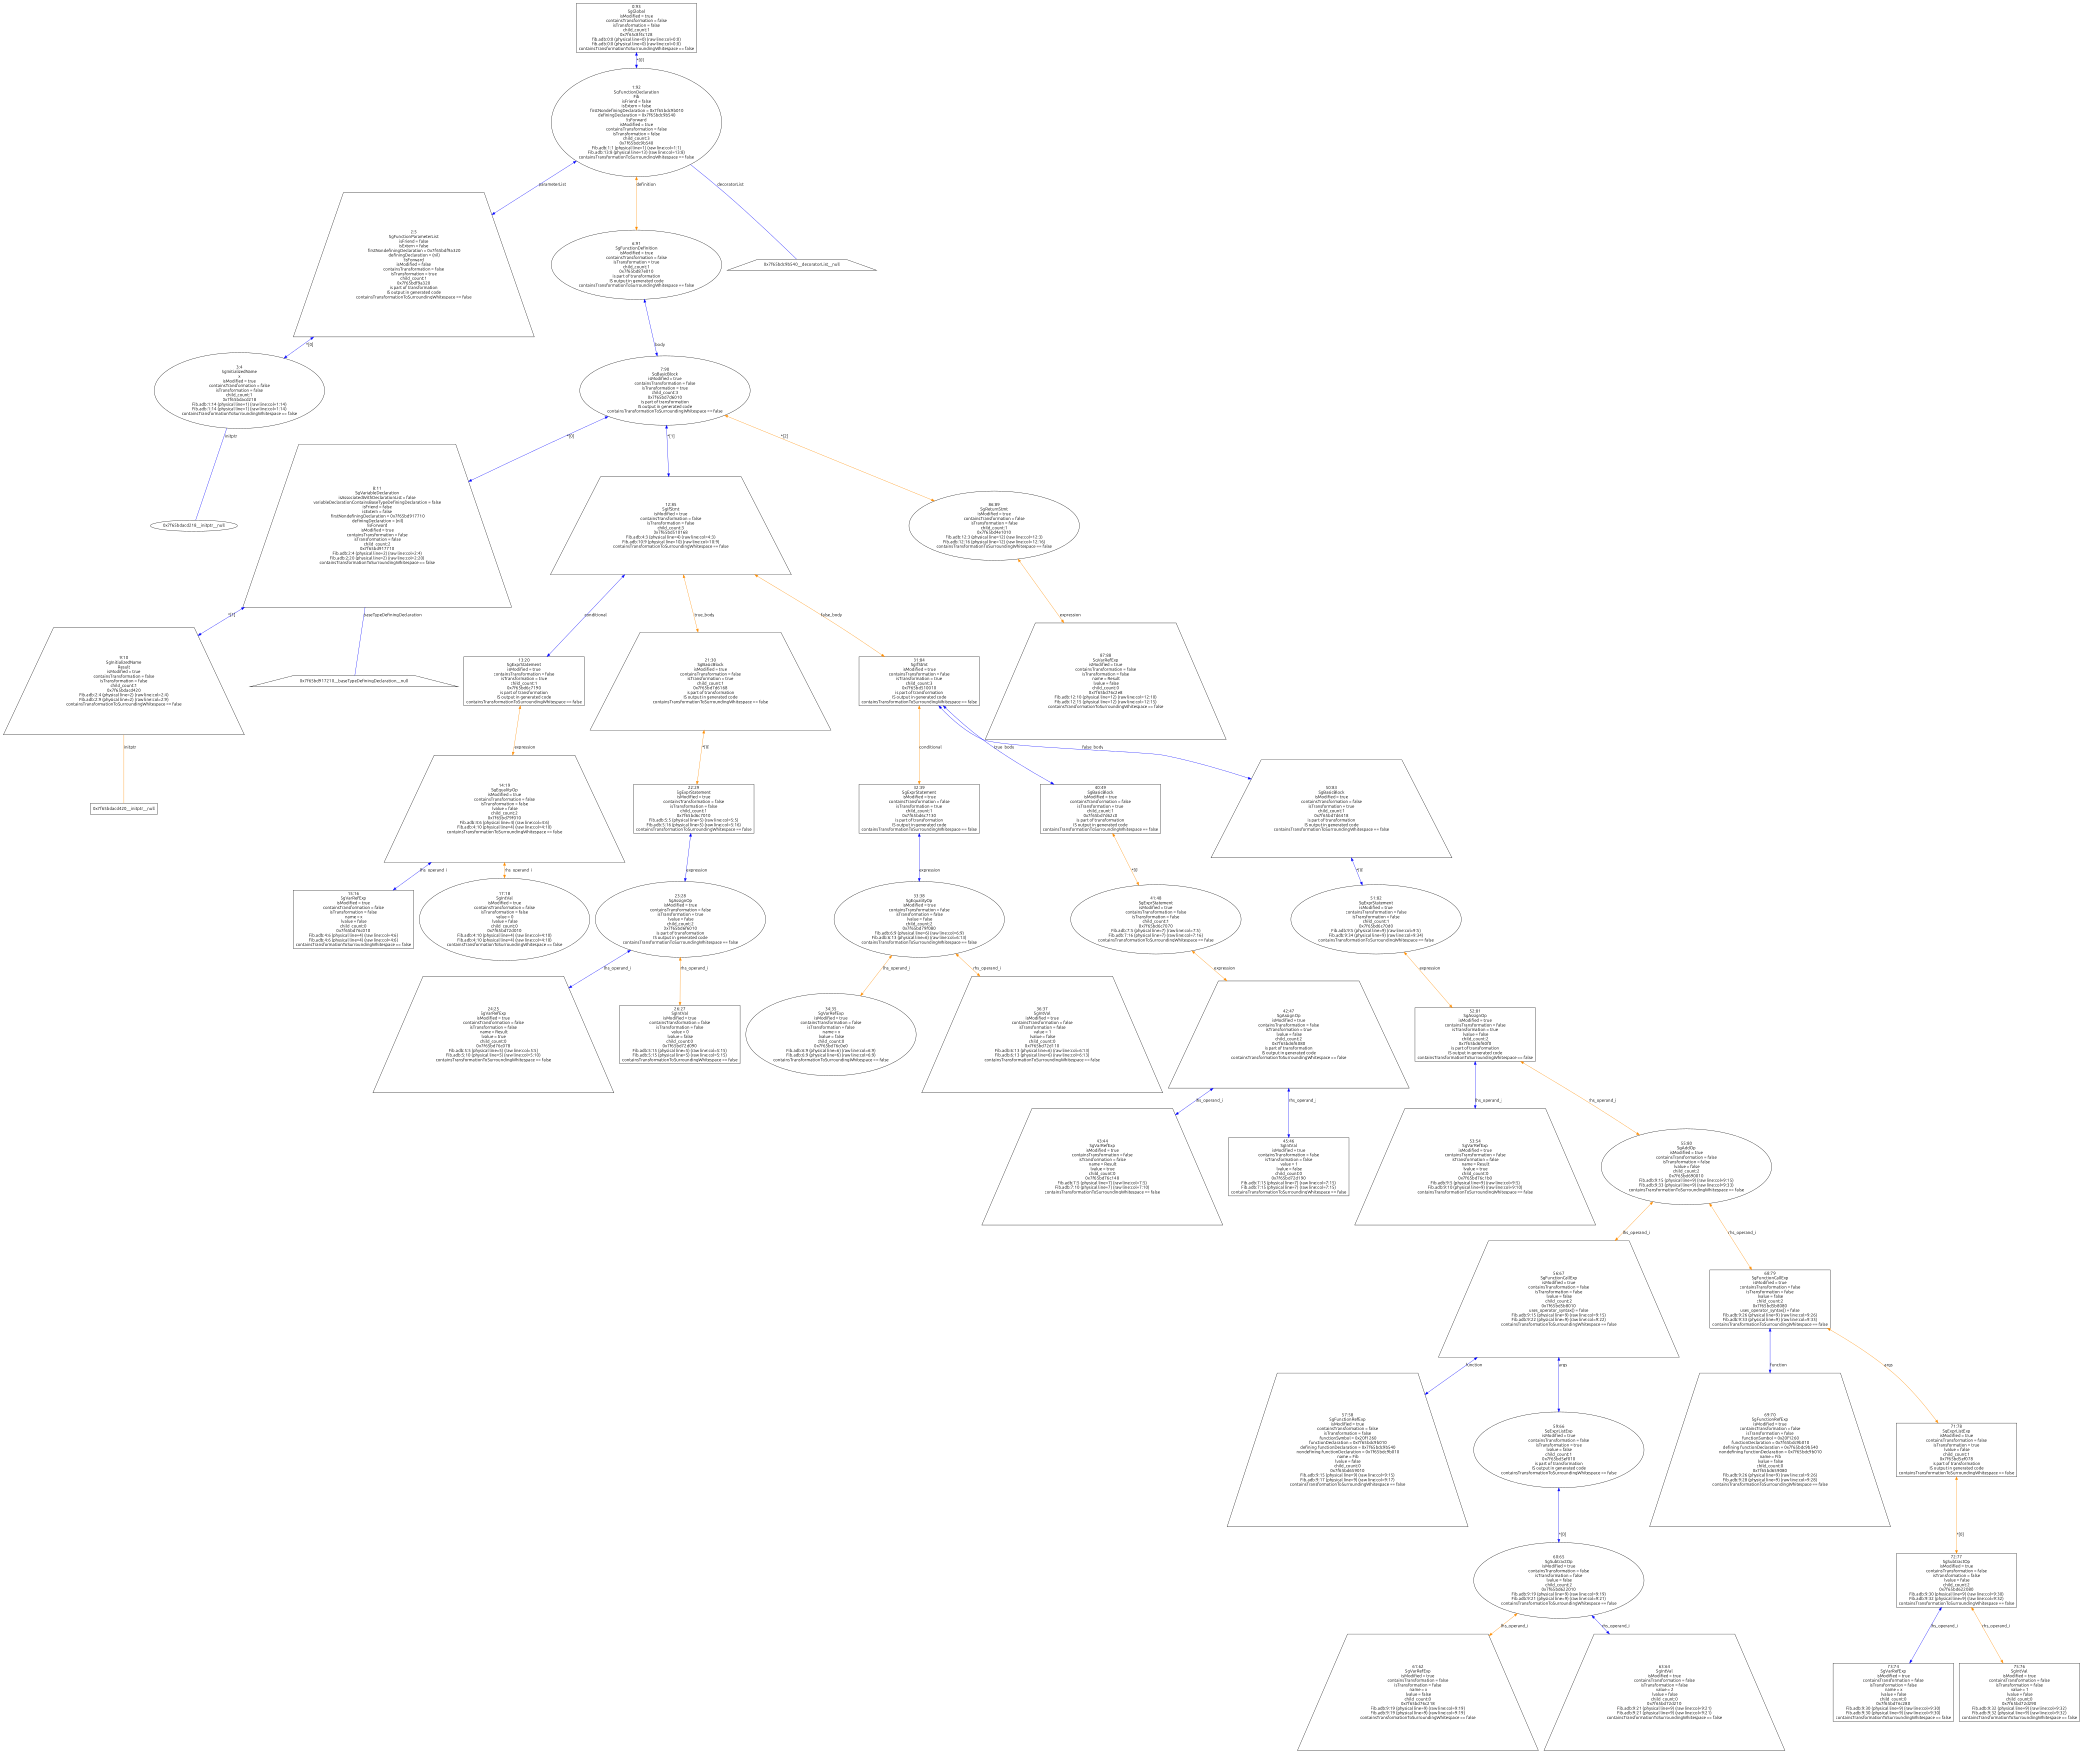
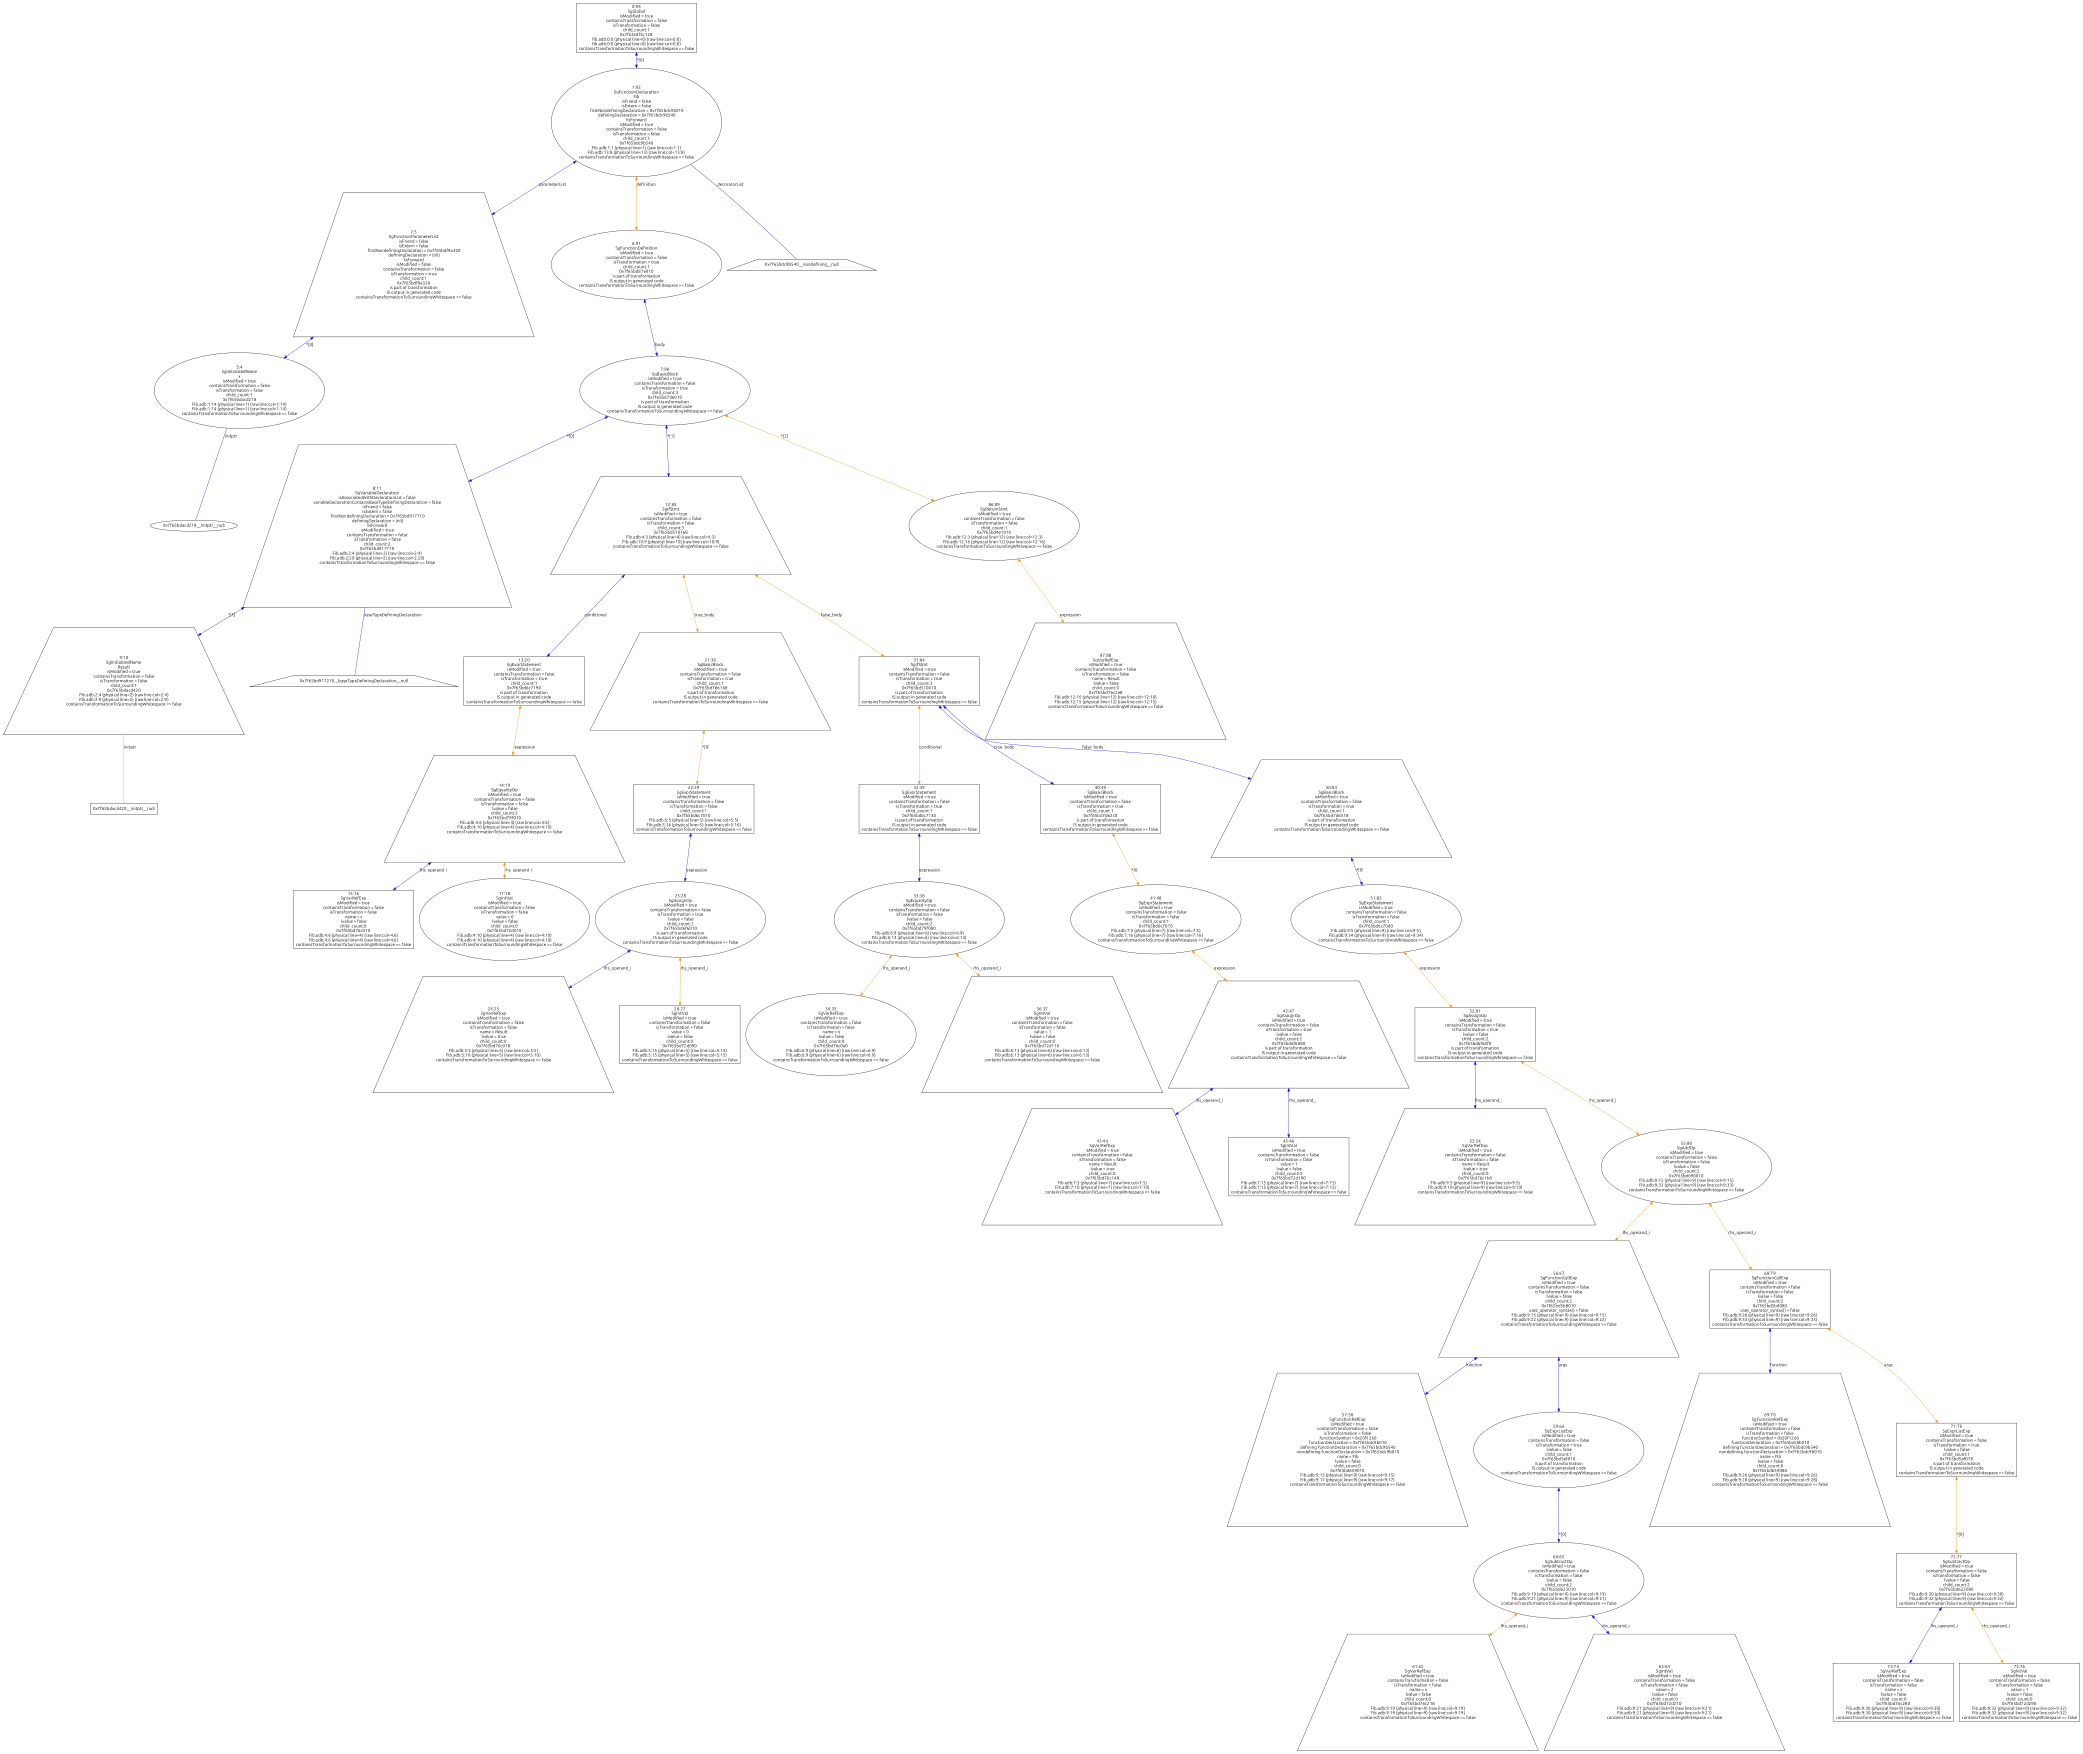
(802, 265) -> (802, 265)
